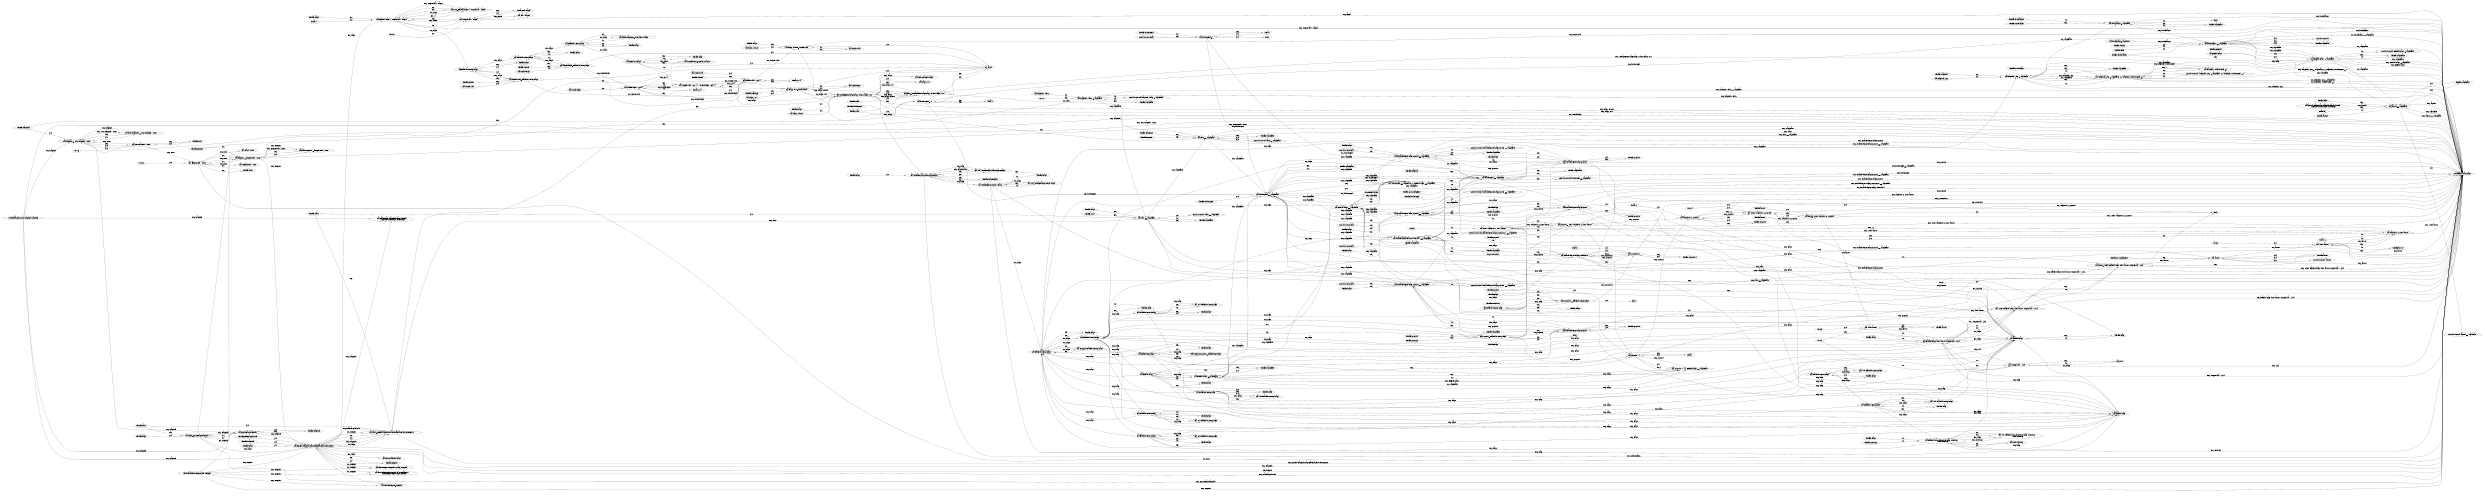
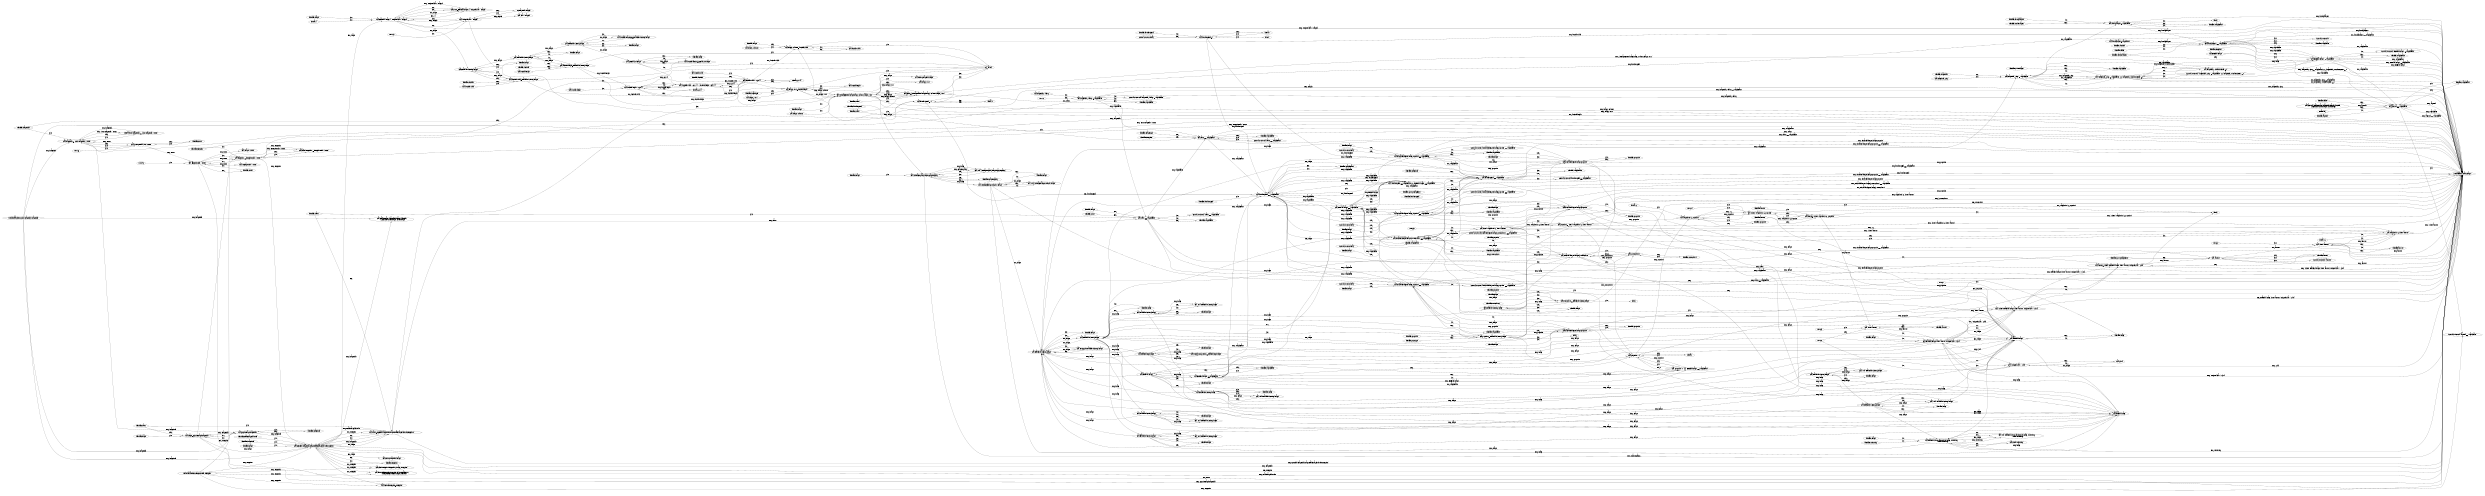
(1540, 15) -> (1402, 87)
(634, 37) -> (634, 37)
(698, 62) -> (698, 62)
(141, 133) -> (141, 133)
(141, 145) -> (141, 145)
(1538, 228) -> (1448, 232)
(1575, 248) -> none
none -> (1660, 363)
(1412, 460) -> (1258, 479)
